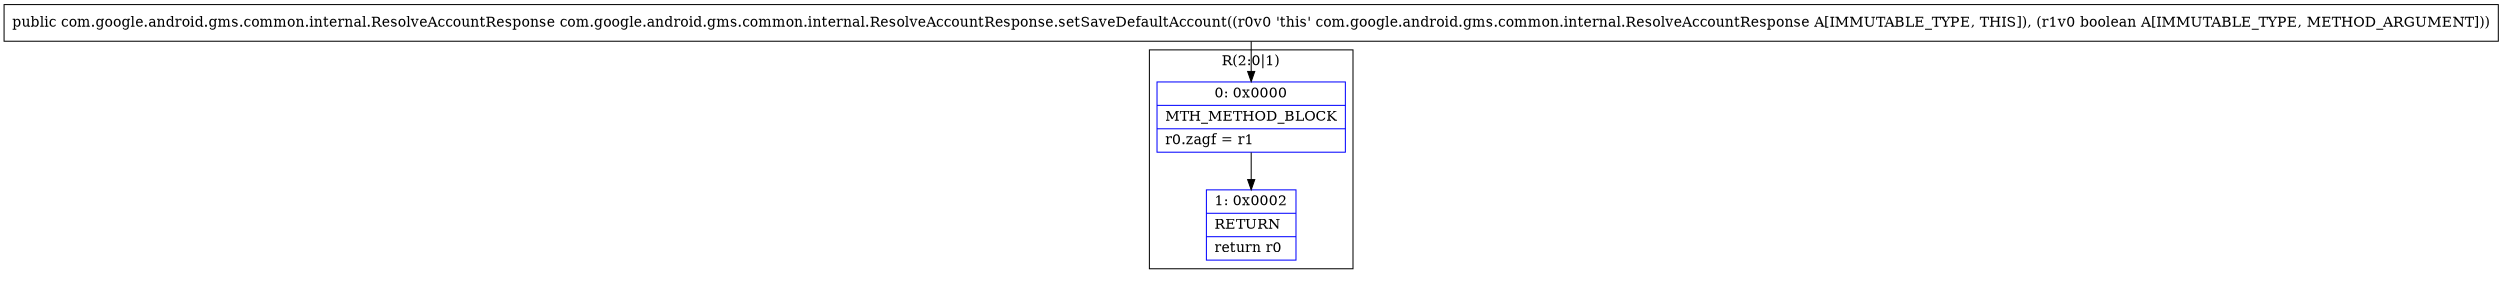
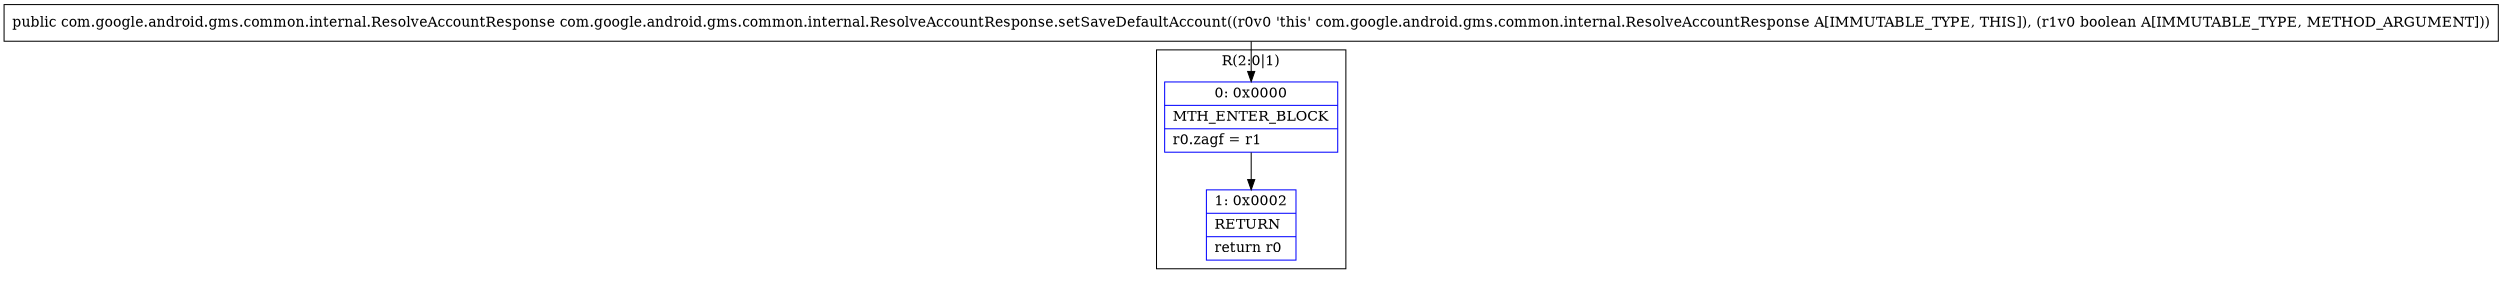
(1251, 117) -> (1251, 117)
